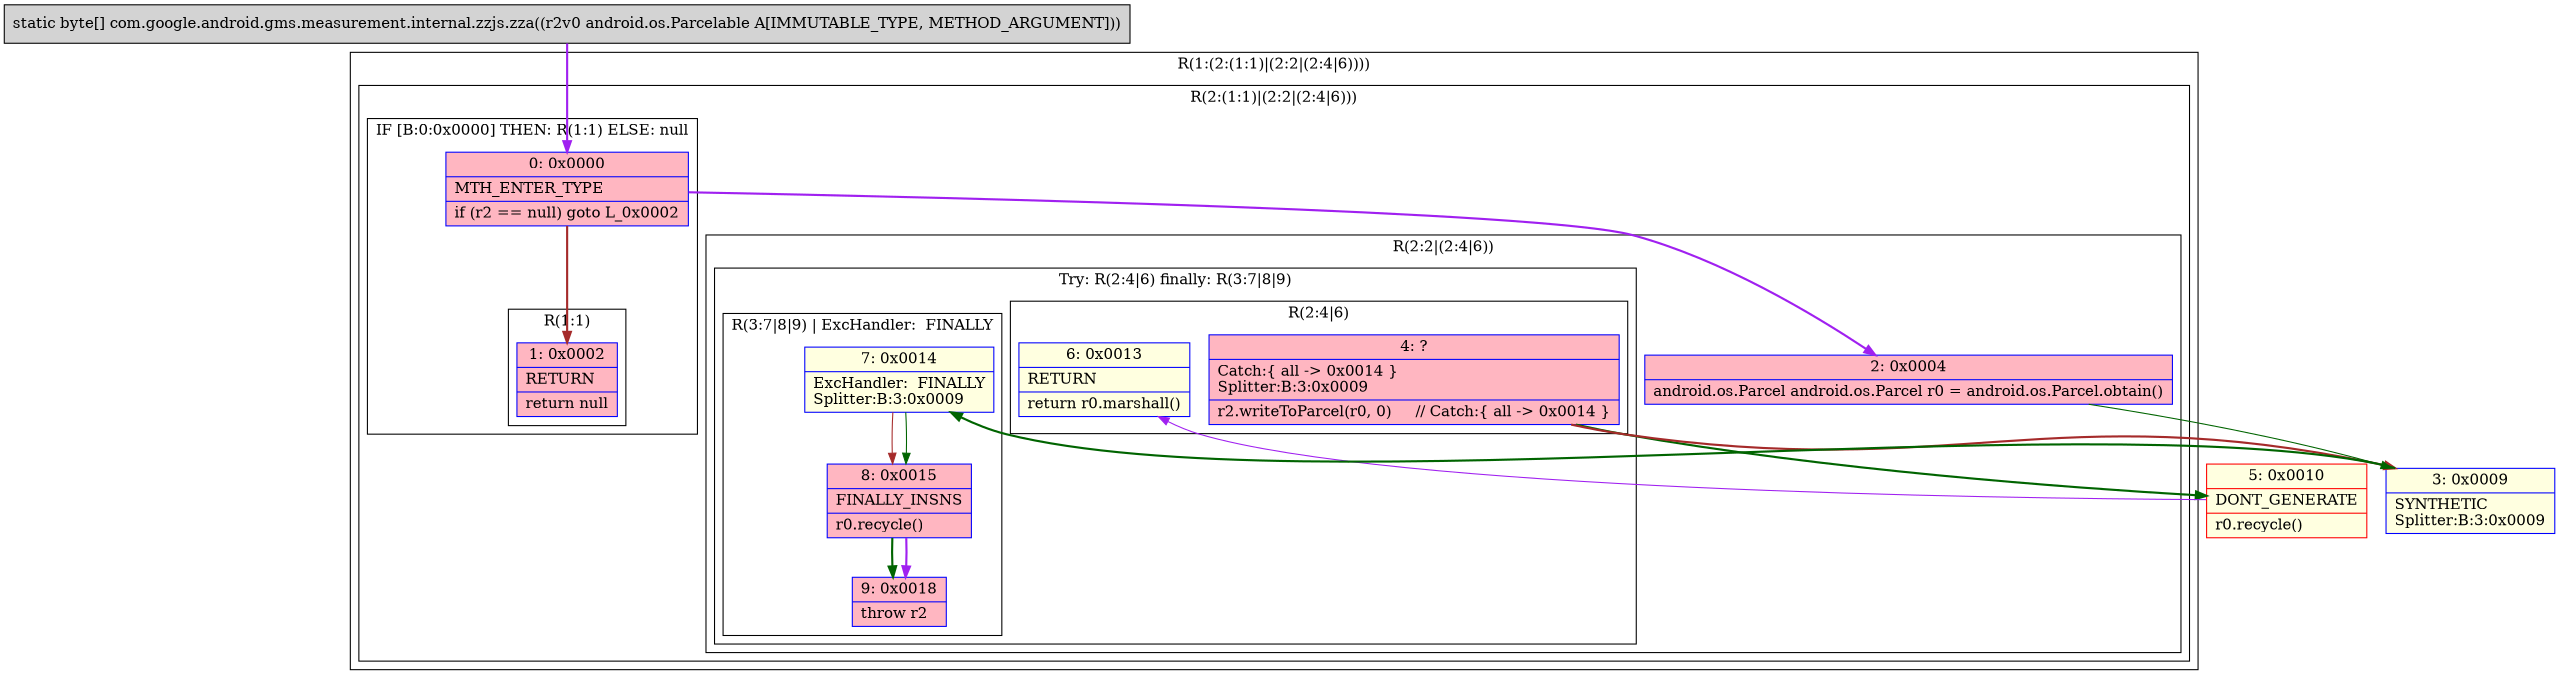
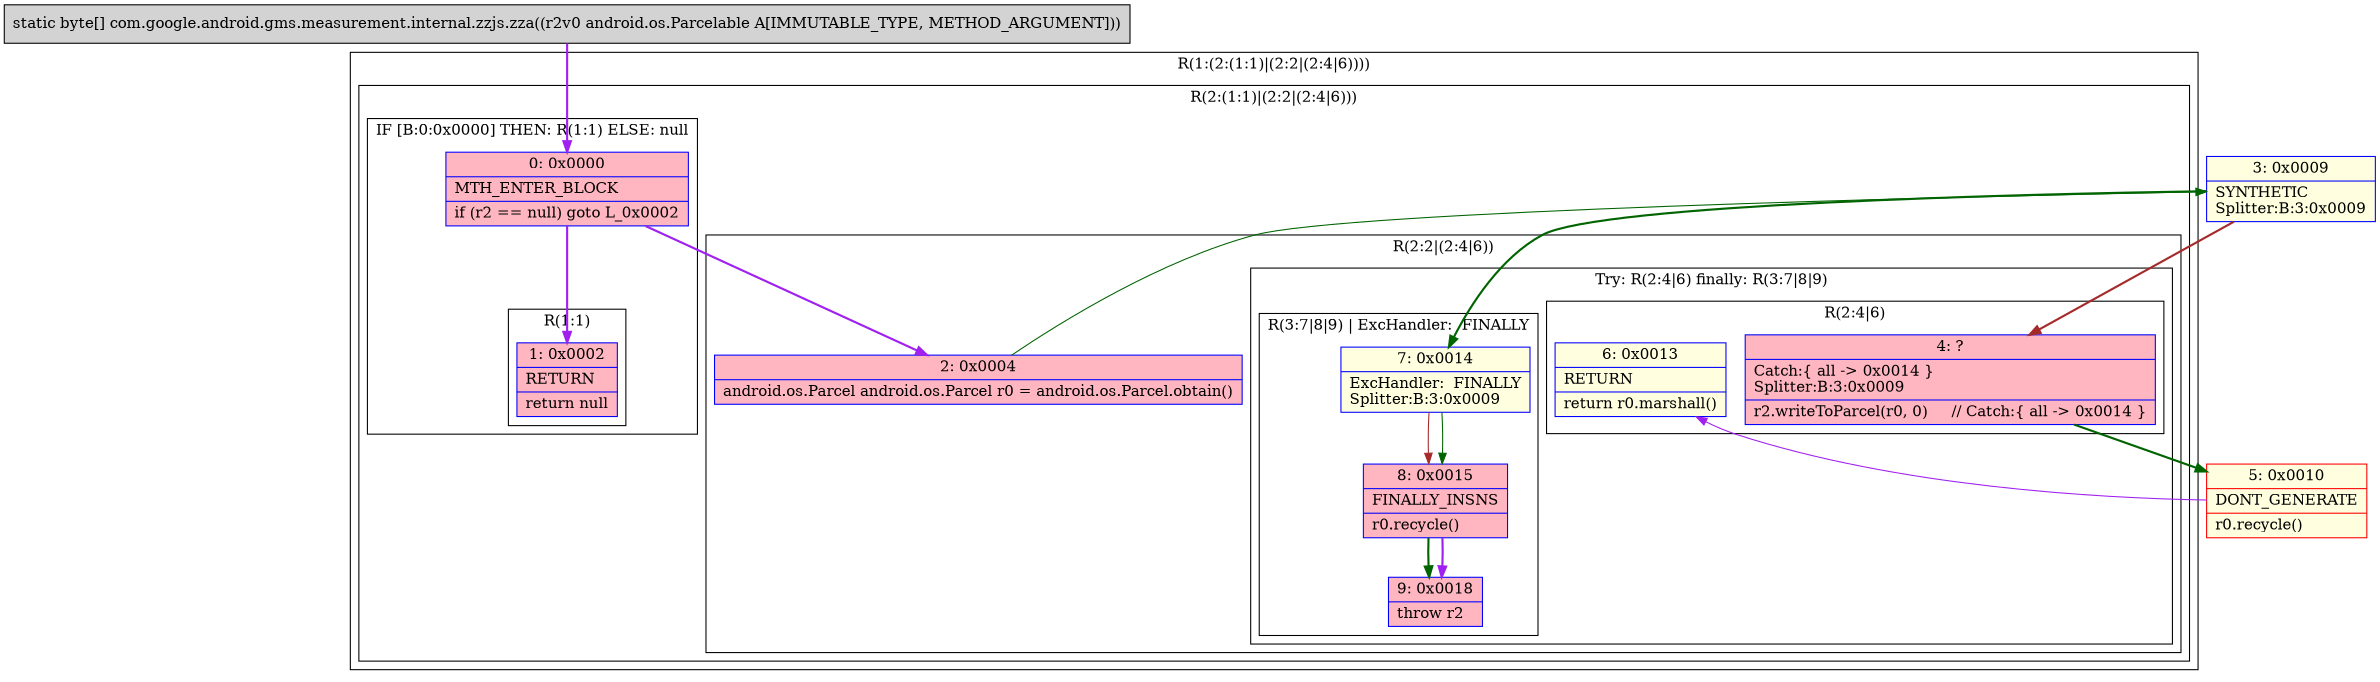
(529, 189) -> (537, 189)
(567, 279) -> (567, 279)
(2080, 437) -> (2137, 276)
